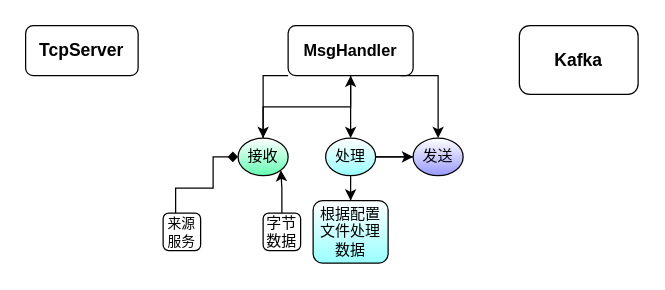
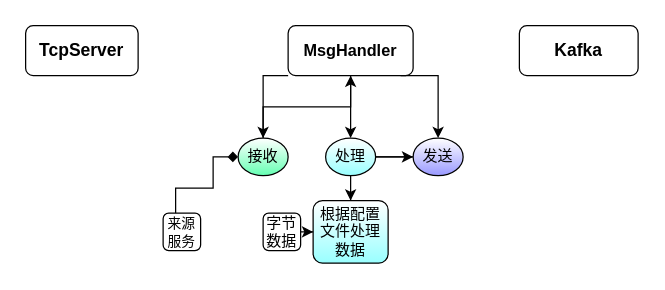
(579, 60) -> (579, 51)
(282, 196) -> (306, 232)
